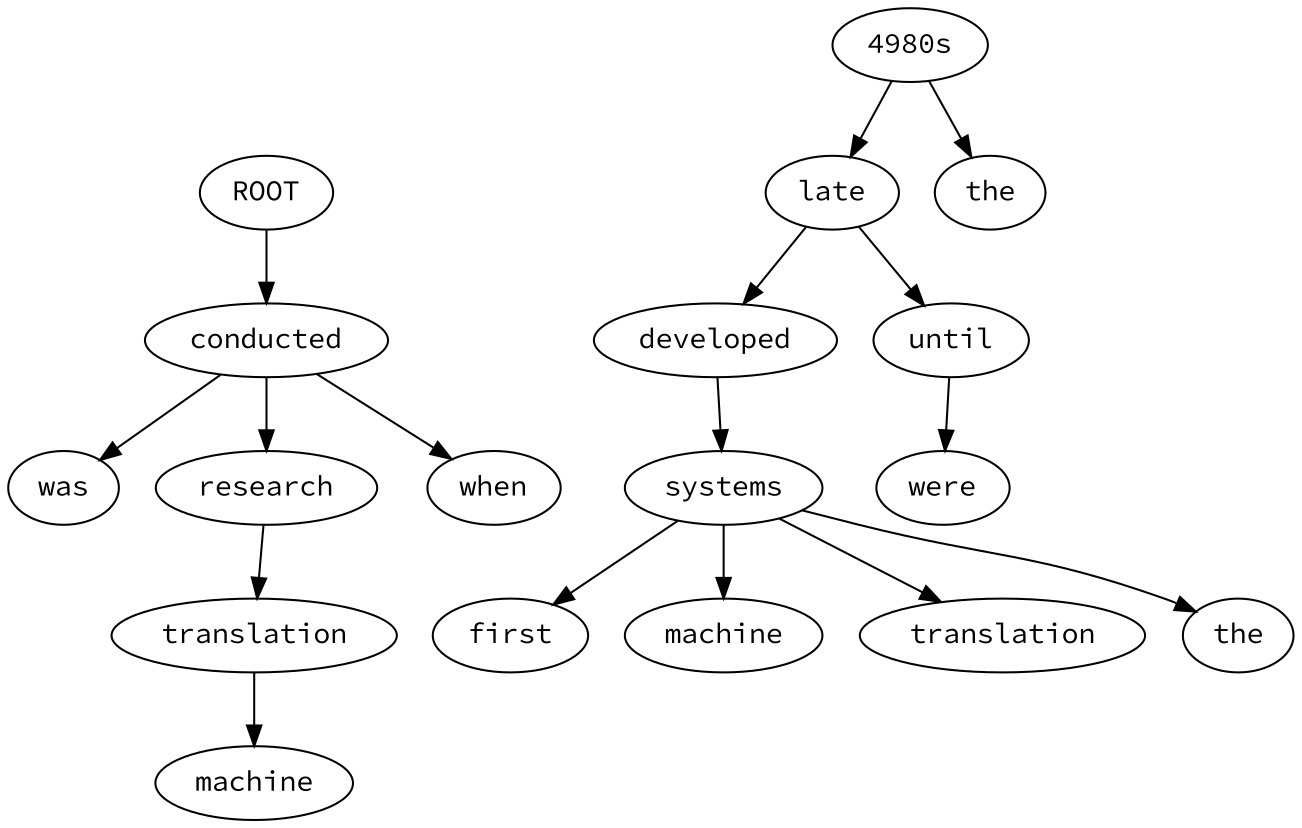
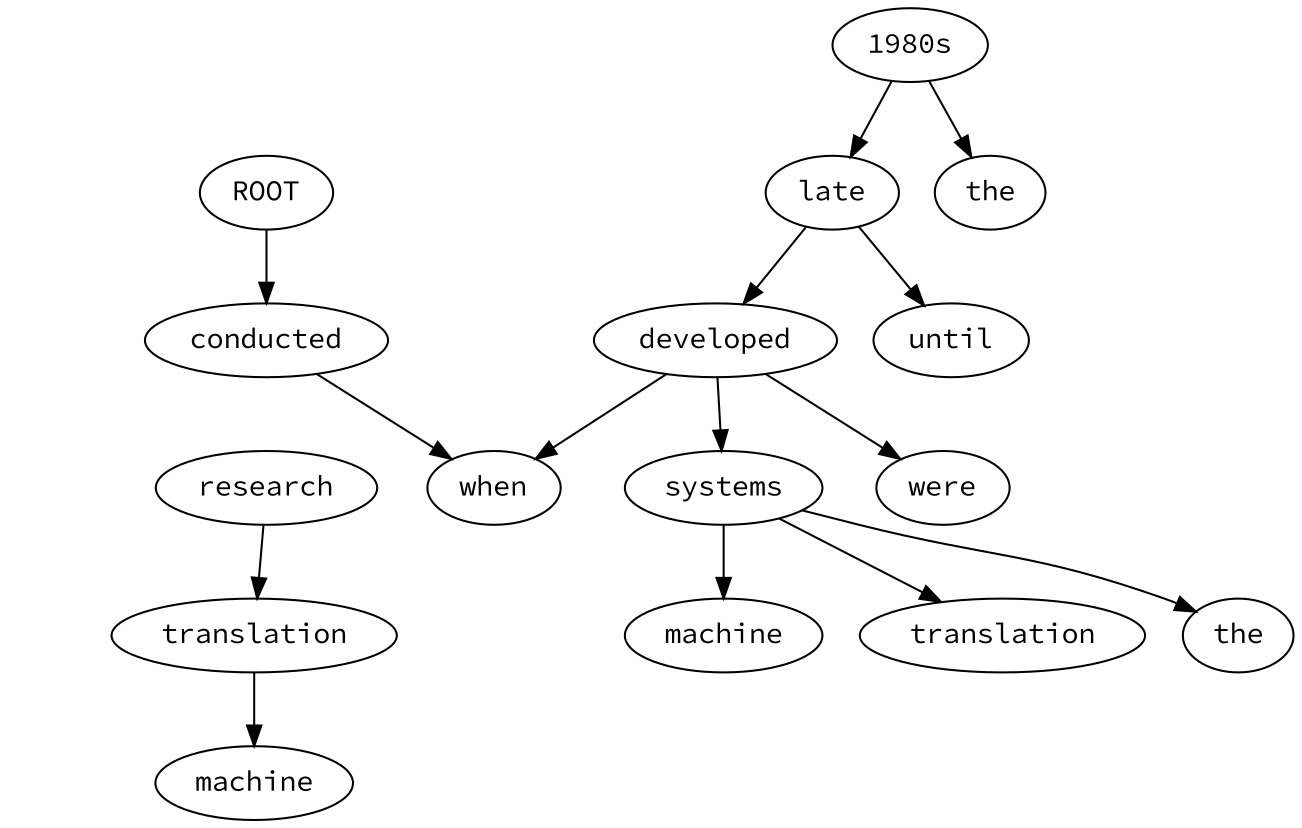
(910, 45) -> (910, 45)
(266, 404) -> none
(948, 404) -> (824, 411)
none -> (610, 411)
(64, 488) -> none
(510, 636) -> none
